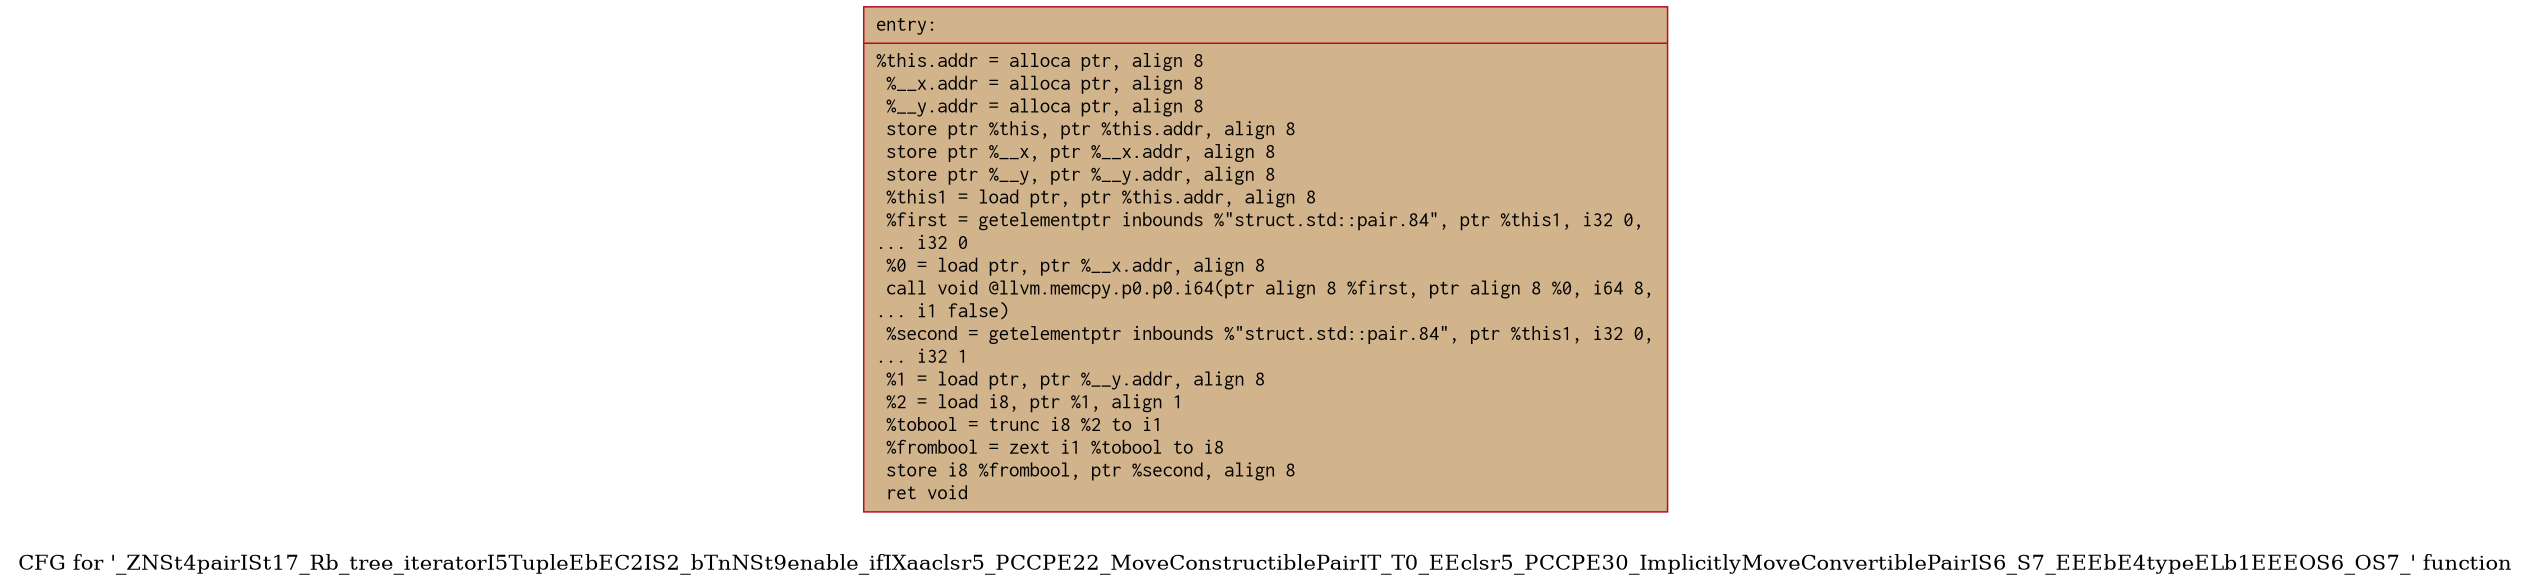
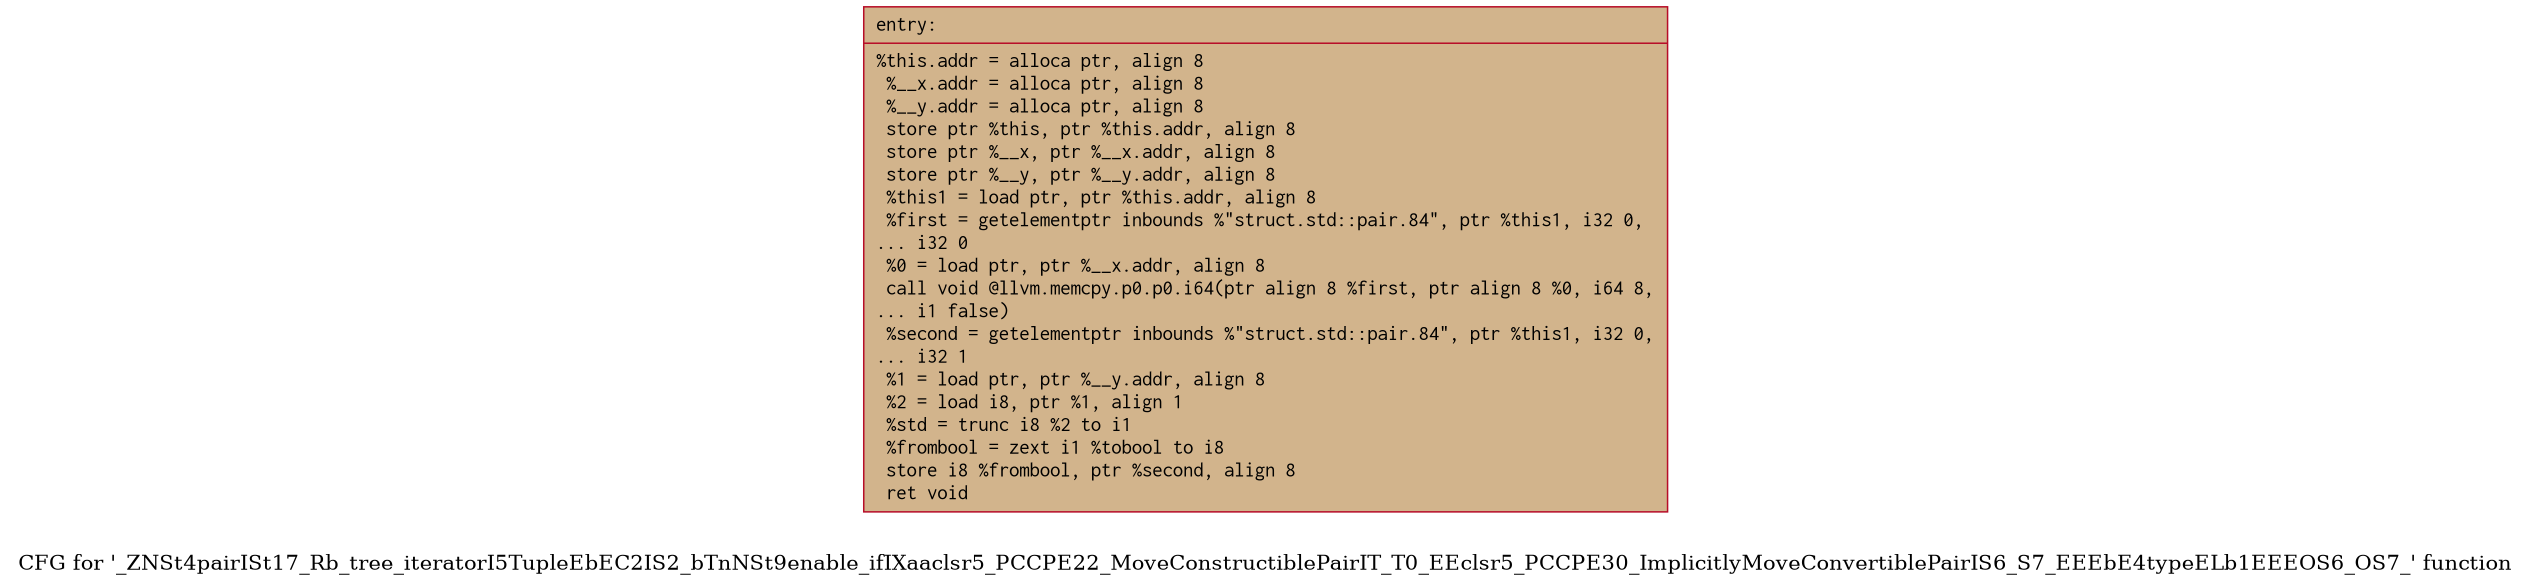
(1020, 425) -> (1004, 425)
